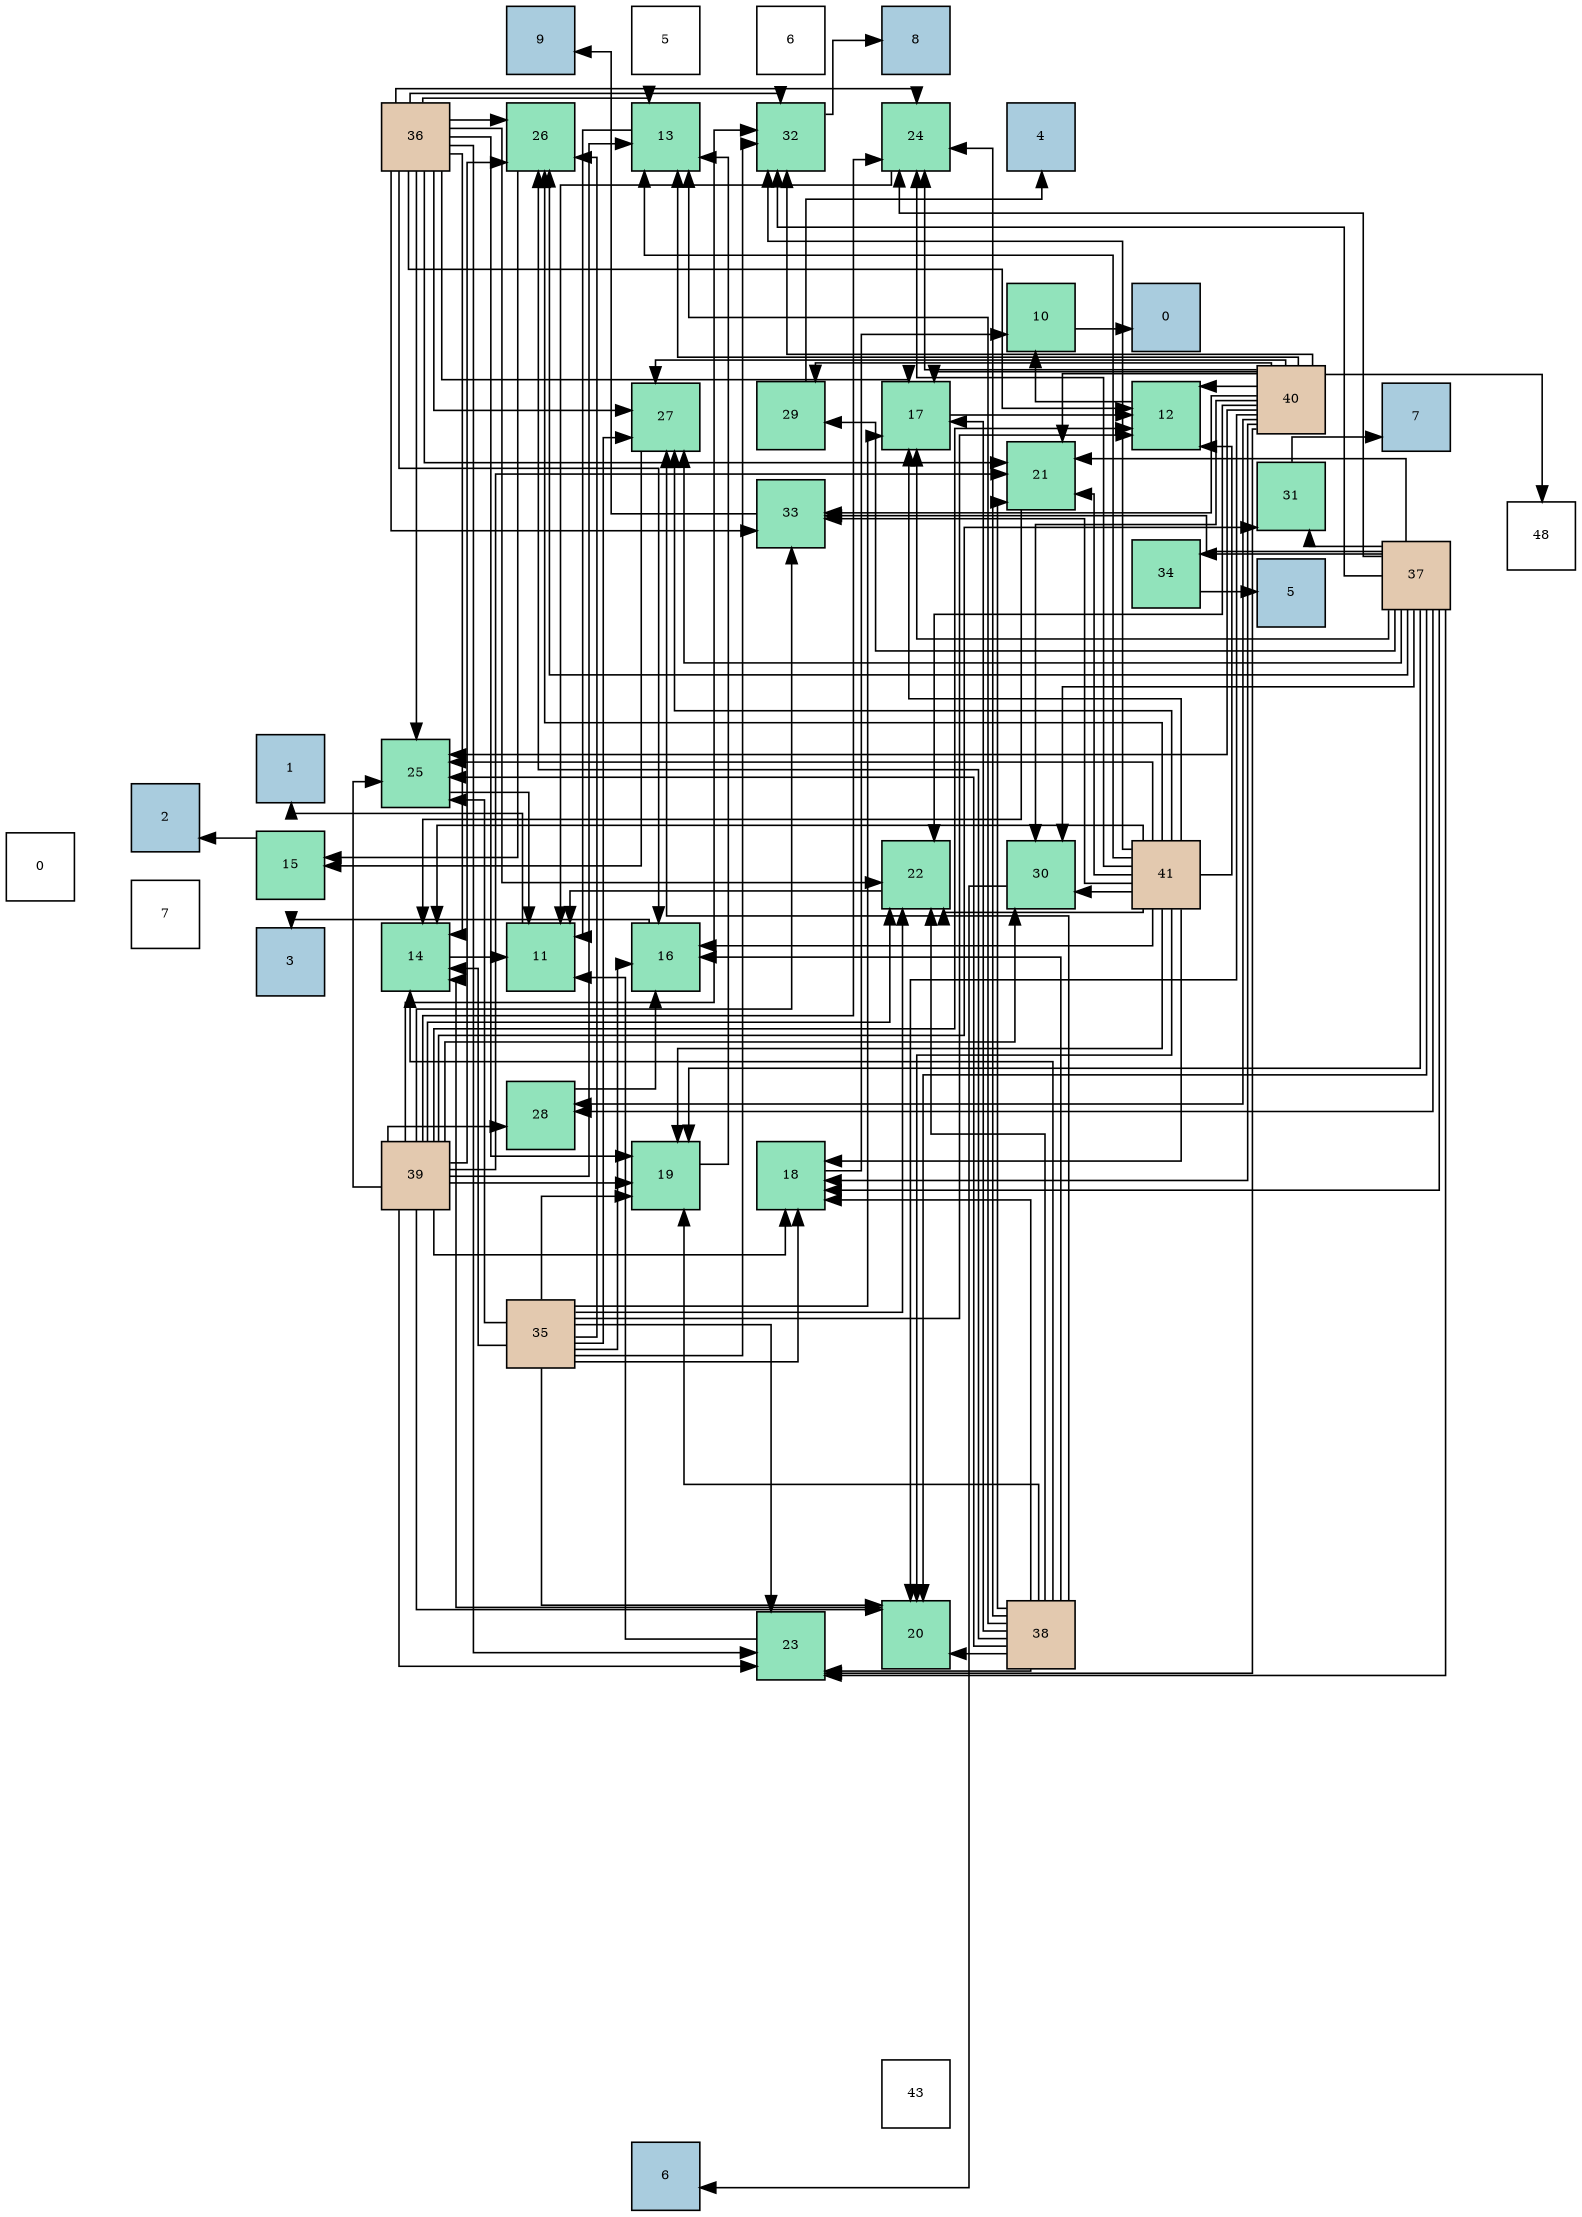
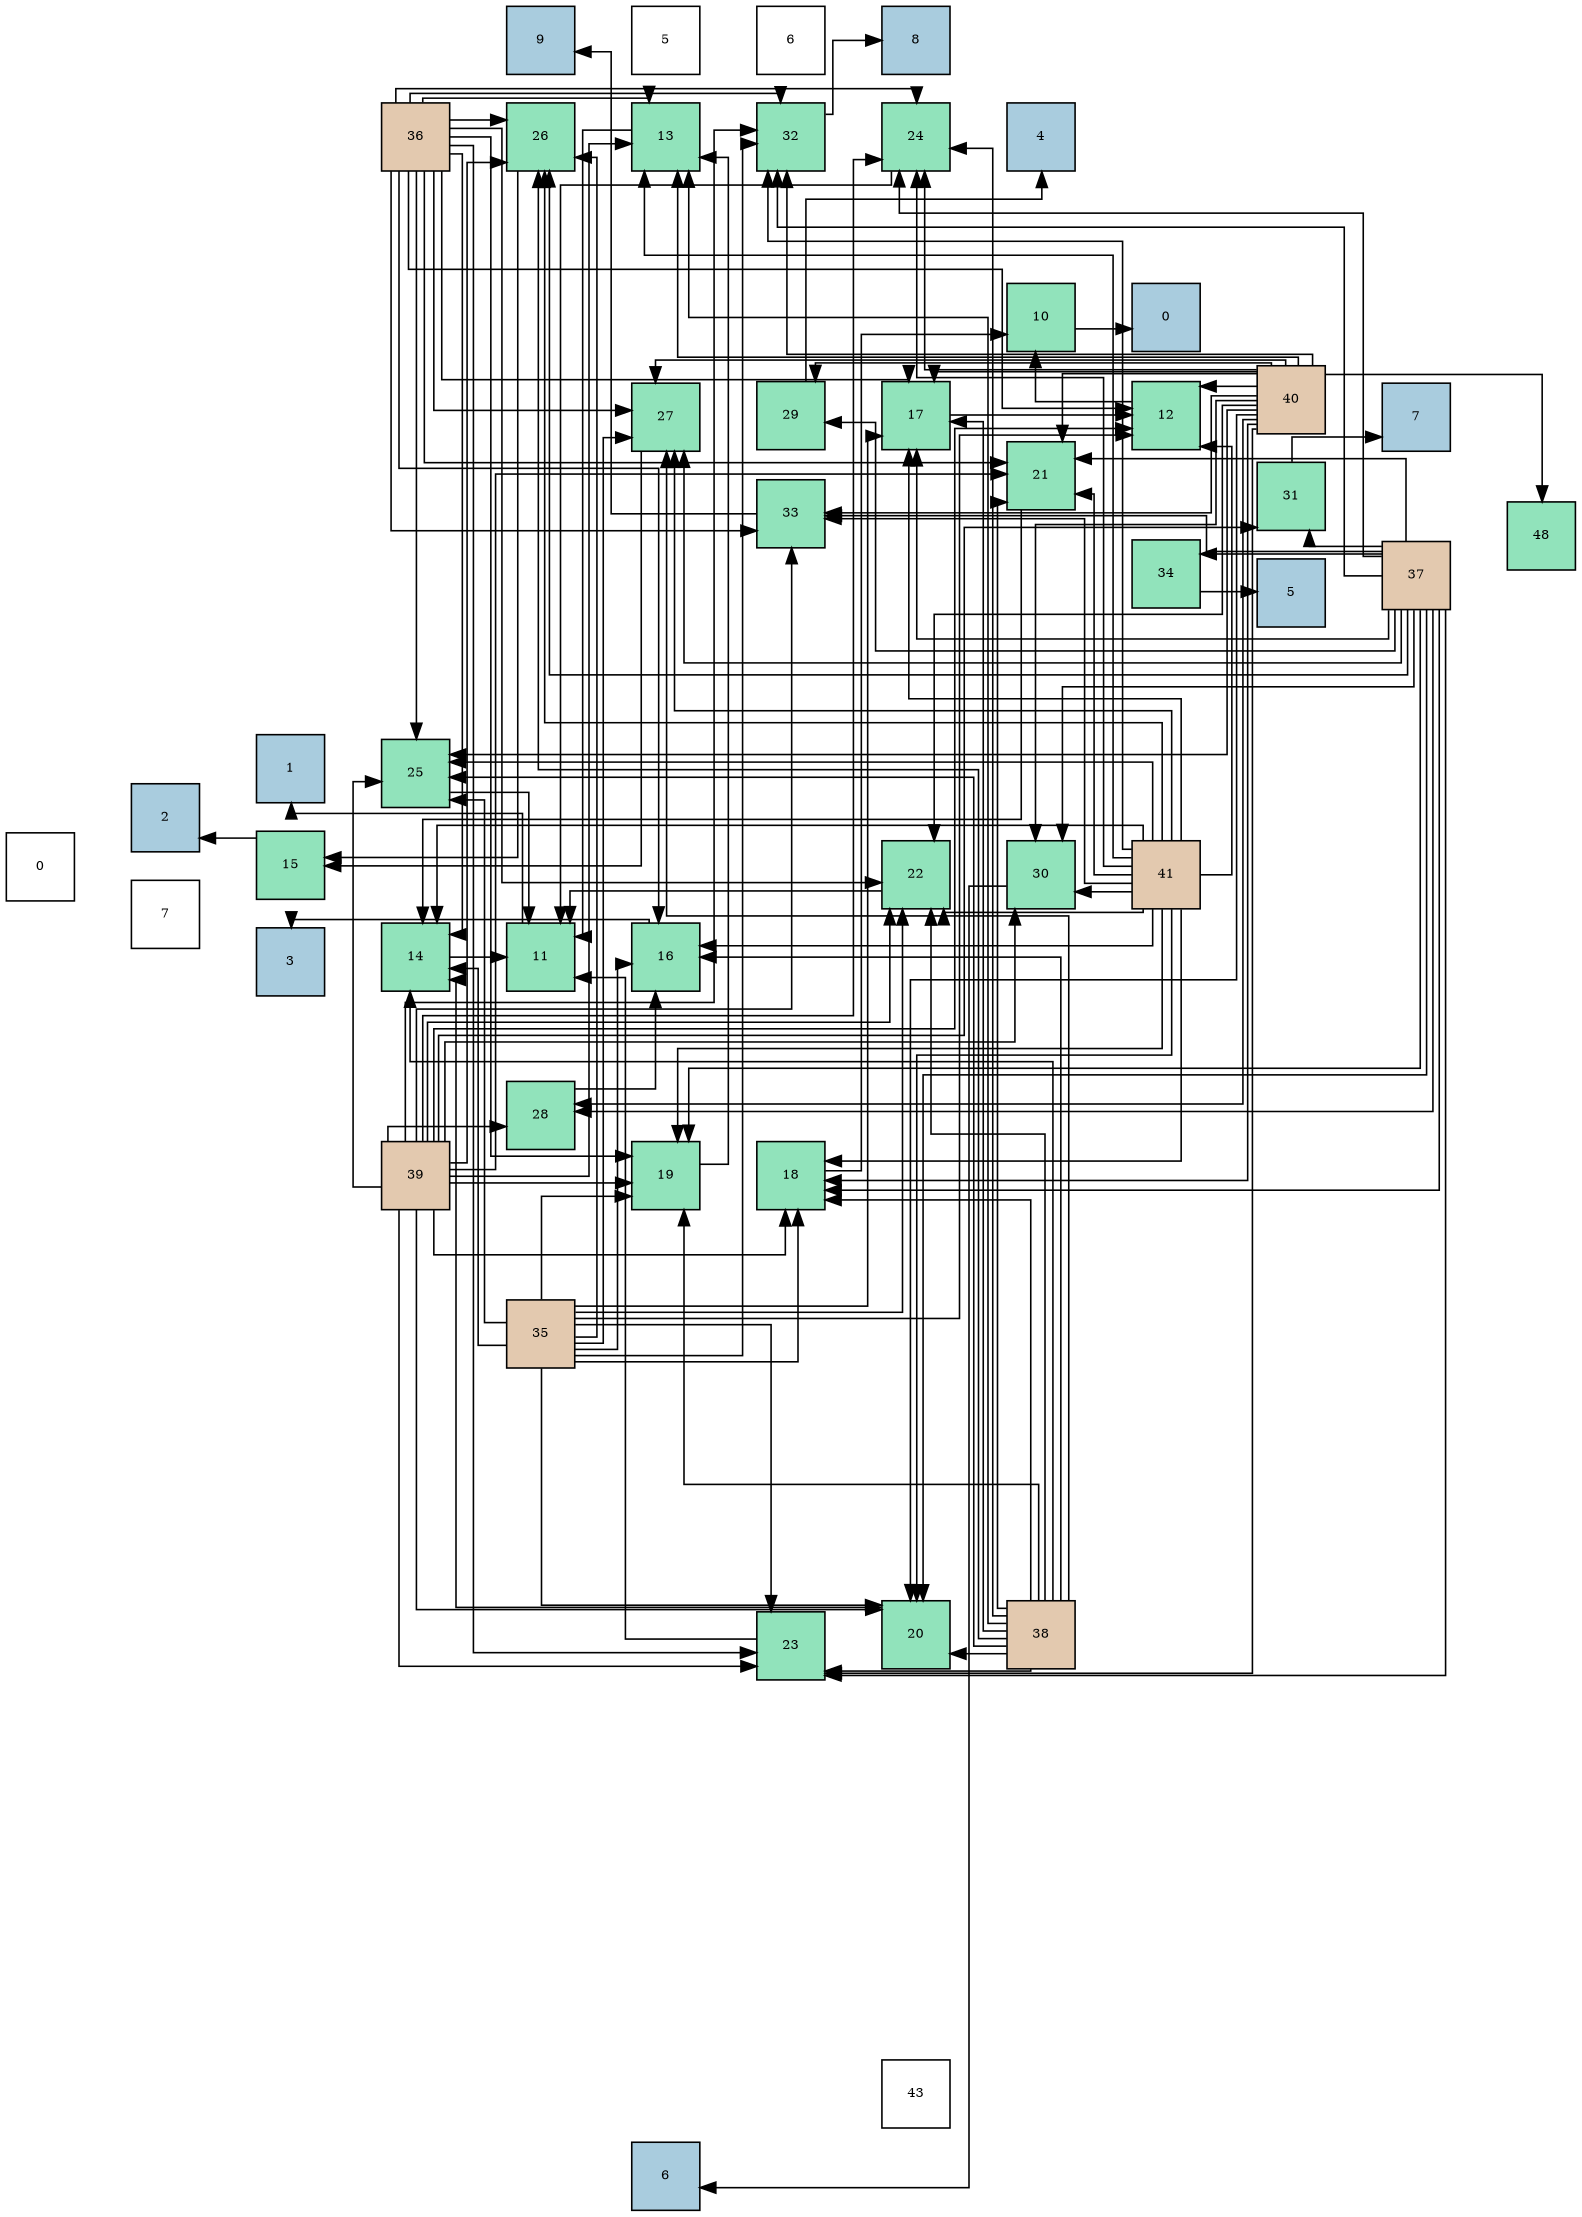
(1541, 536) -> (1541, 536)
